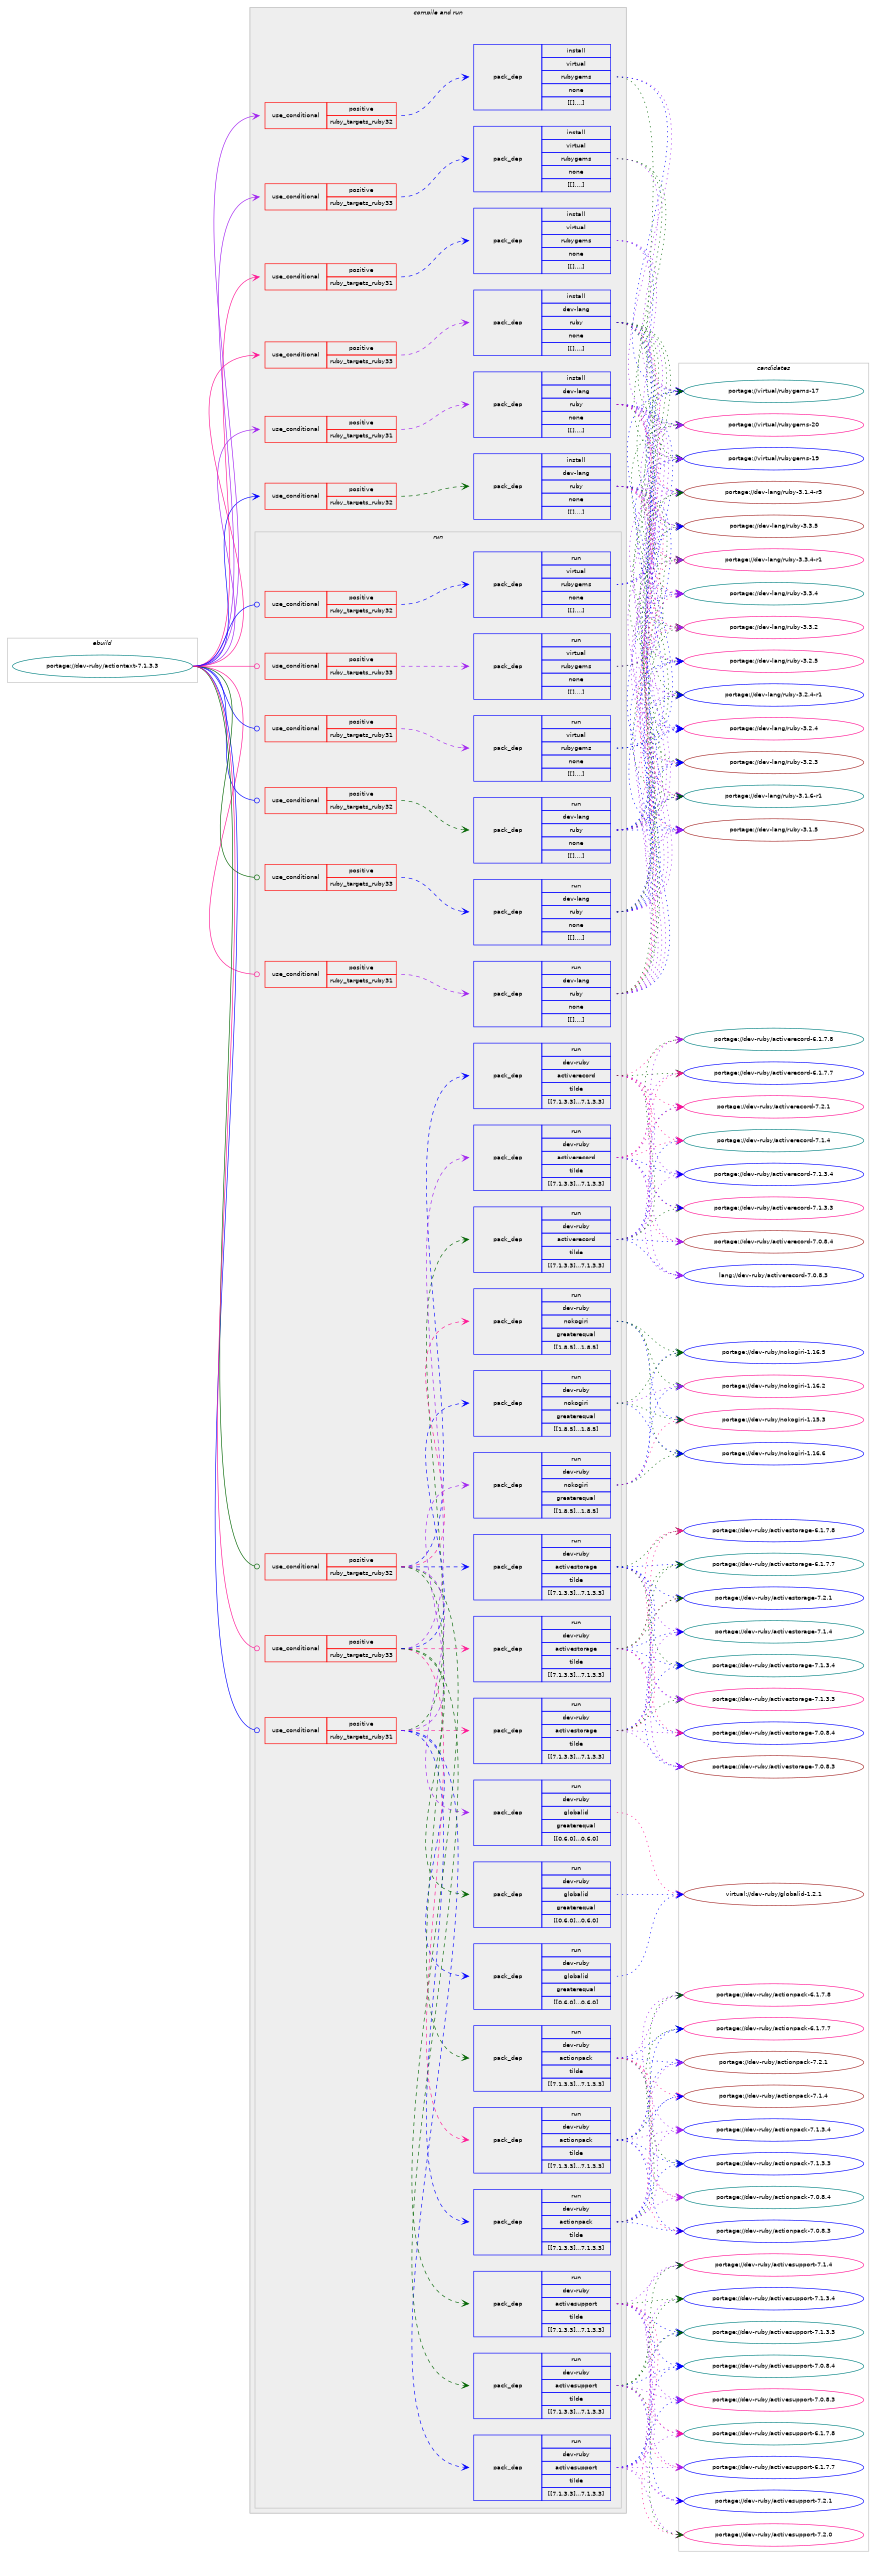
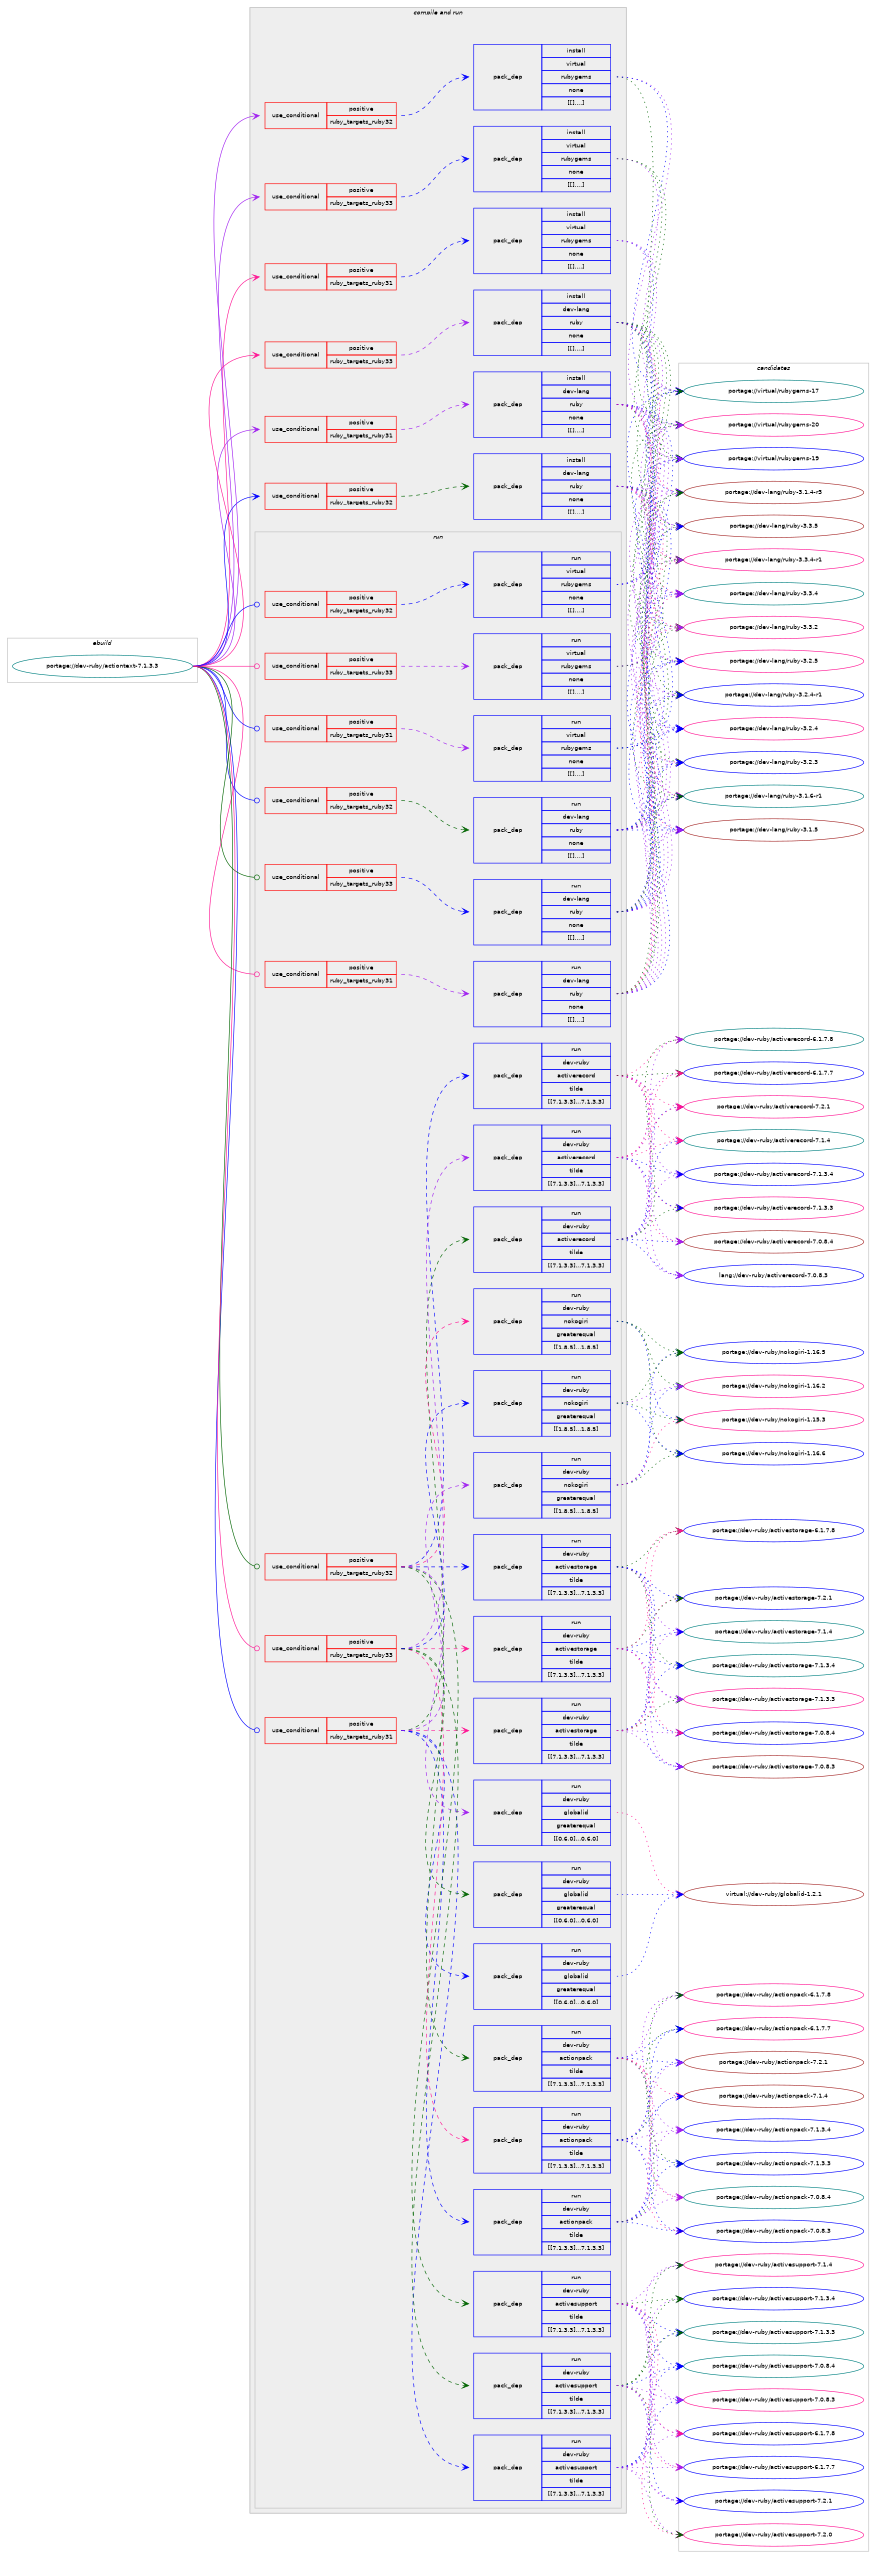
(774, 762) -> (774, 762)
(774, 1564) -> none
(774, 2434) -> (774, 2434)
